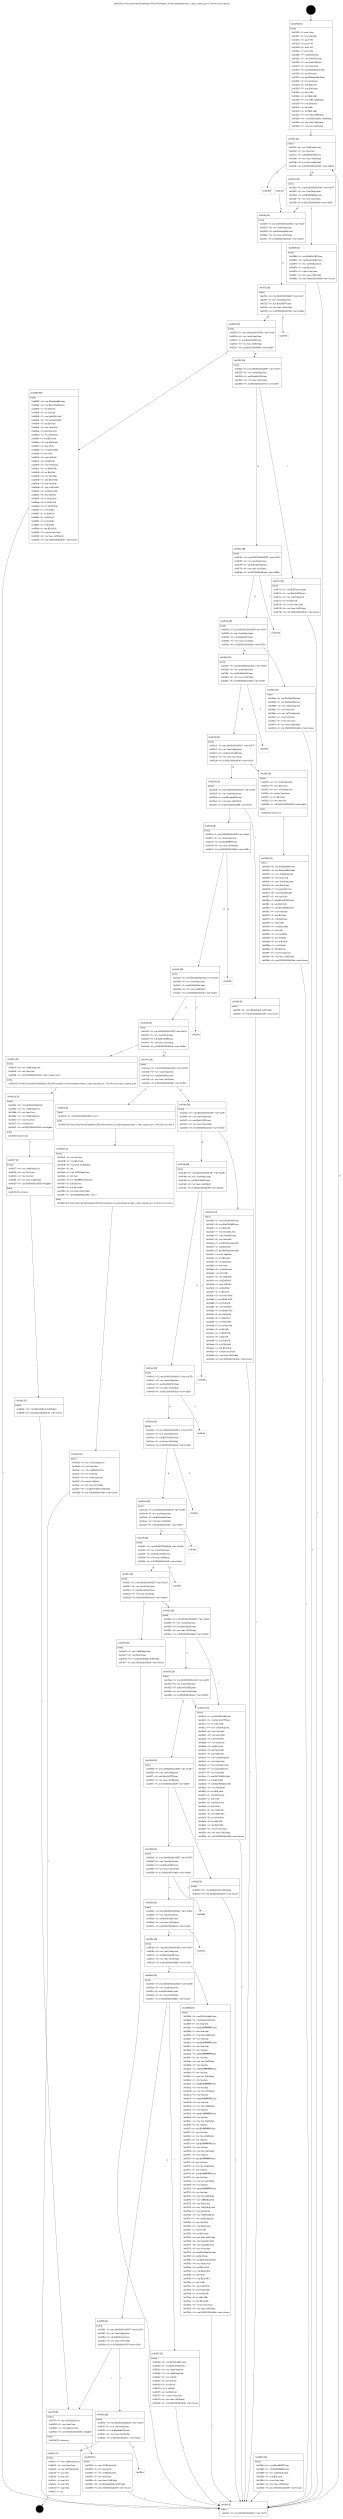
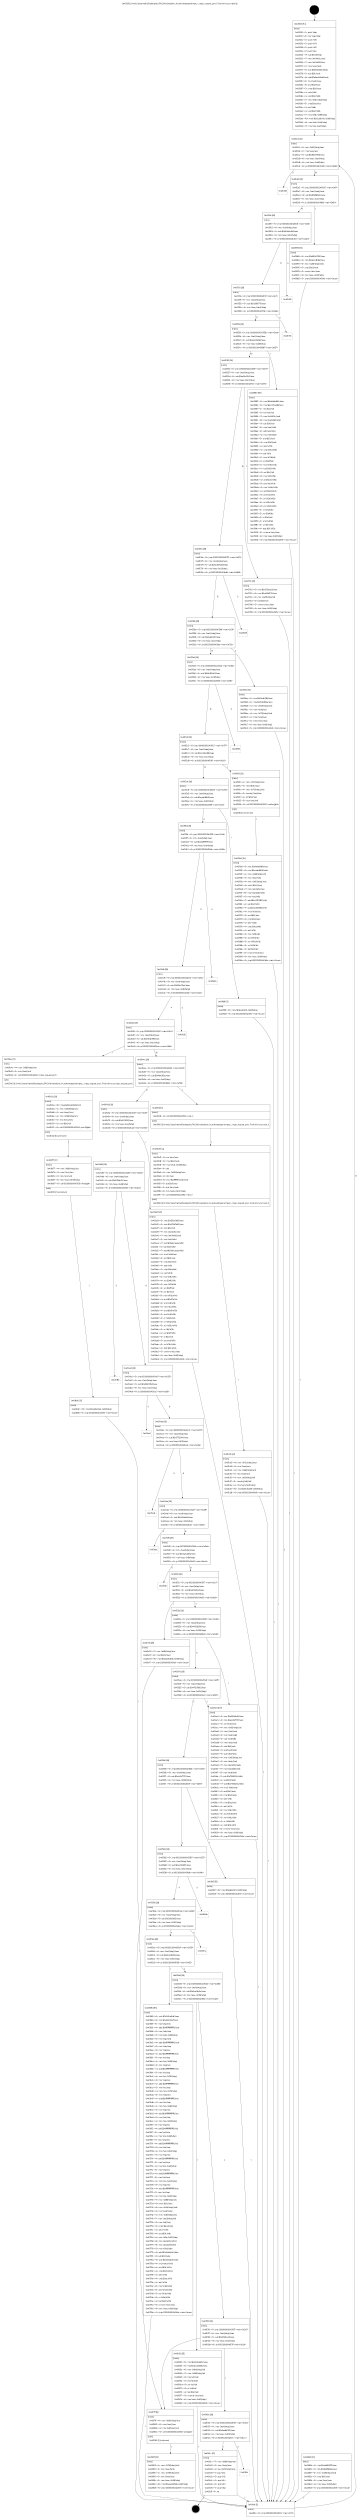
(280, 203) -> (287, 269)
(172, 2504) -> (242, 2498)
